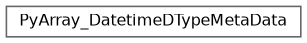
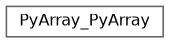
(154, 22) -> (85, 22)
